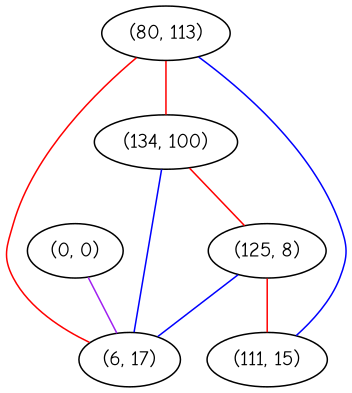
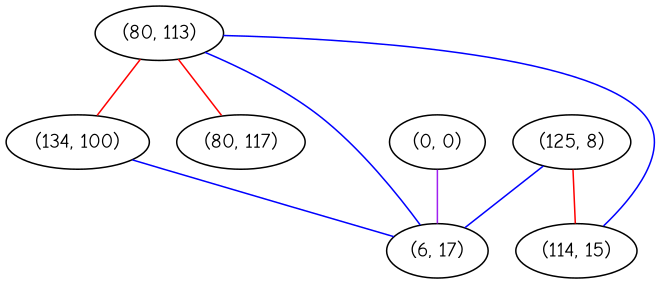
none -> (241, 142)
(217, 197) -> none
(22, 199) -> (326, 122)
(267, 360) -> (576, 251)
